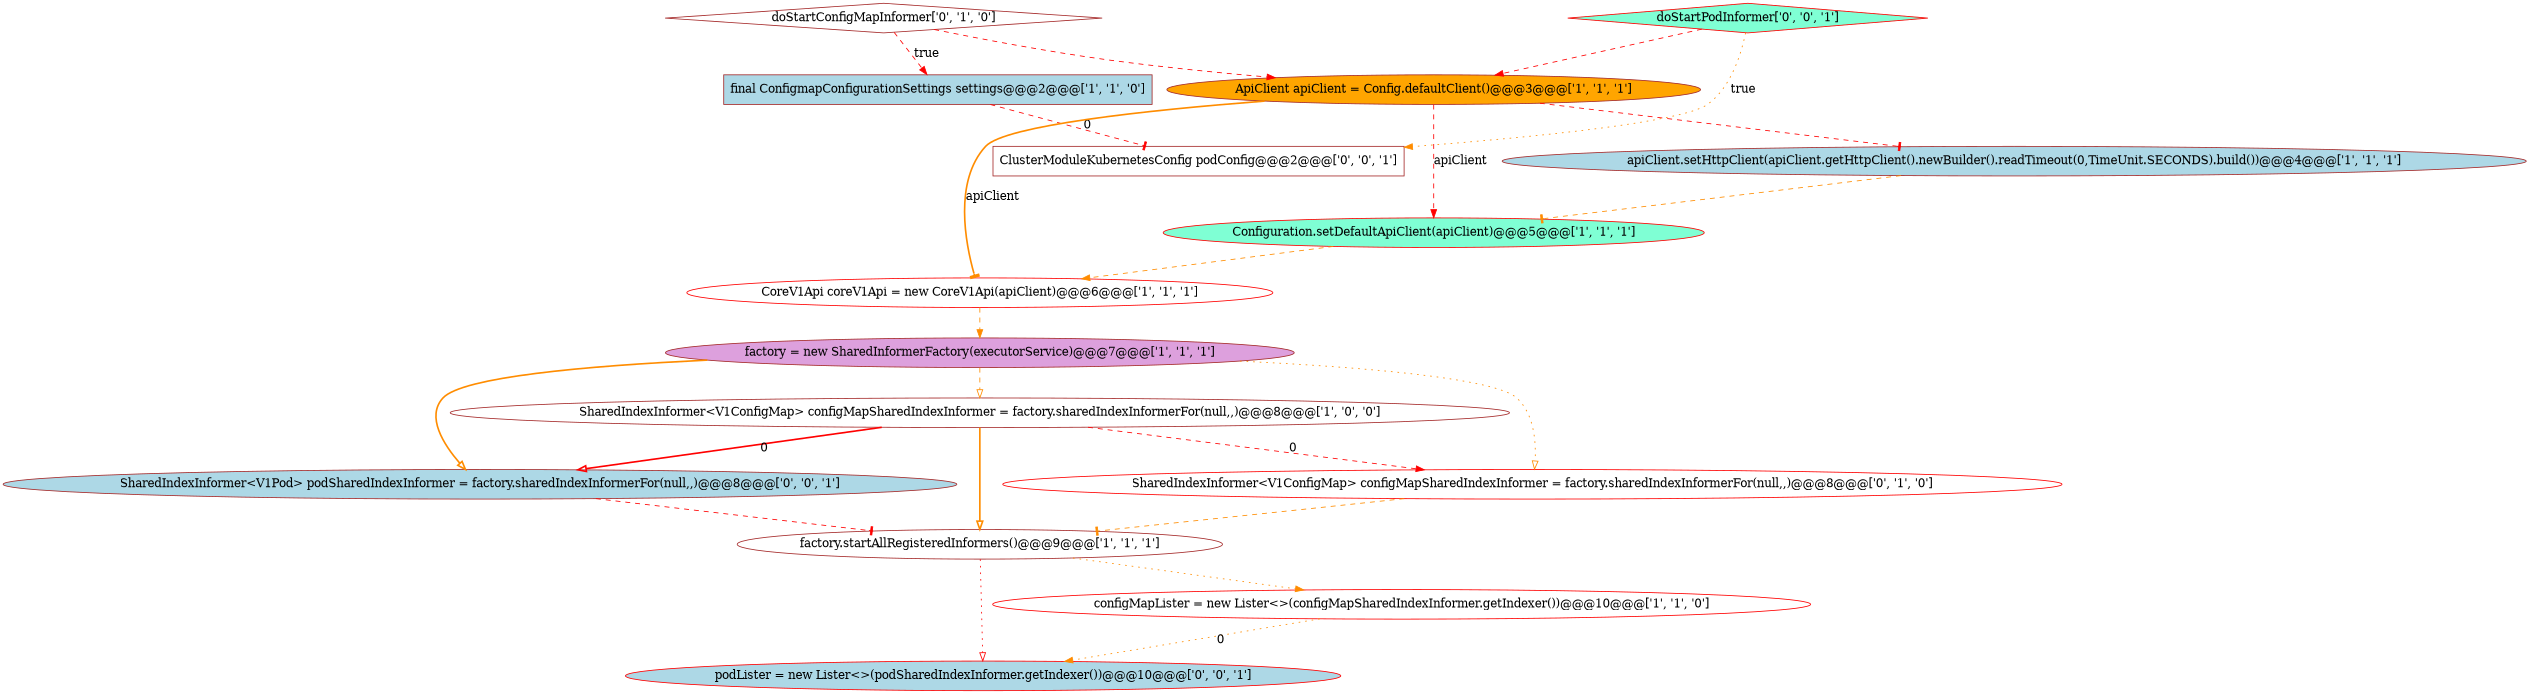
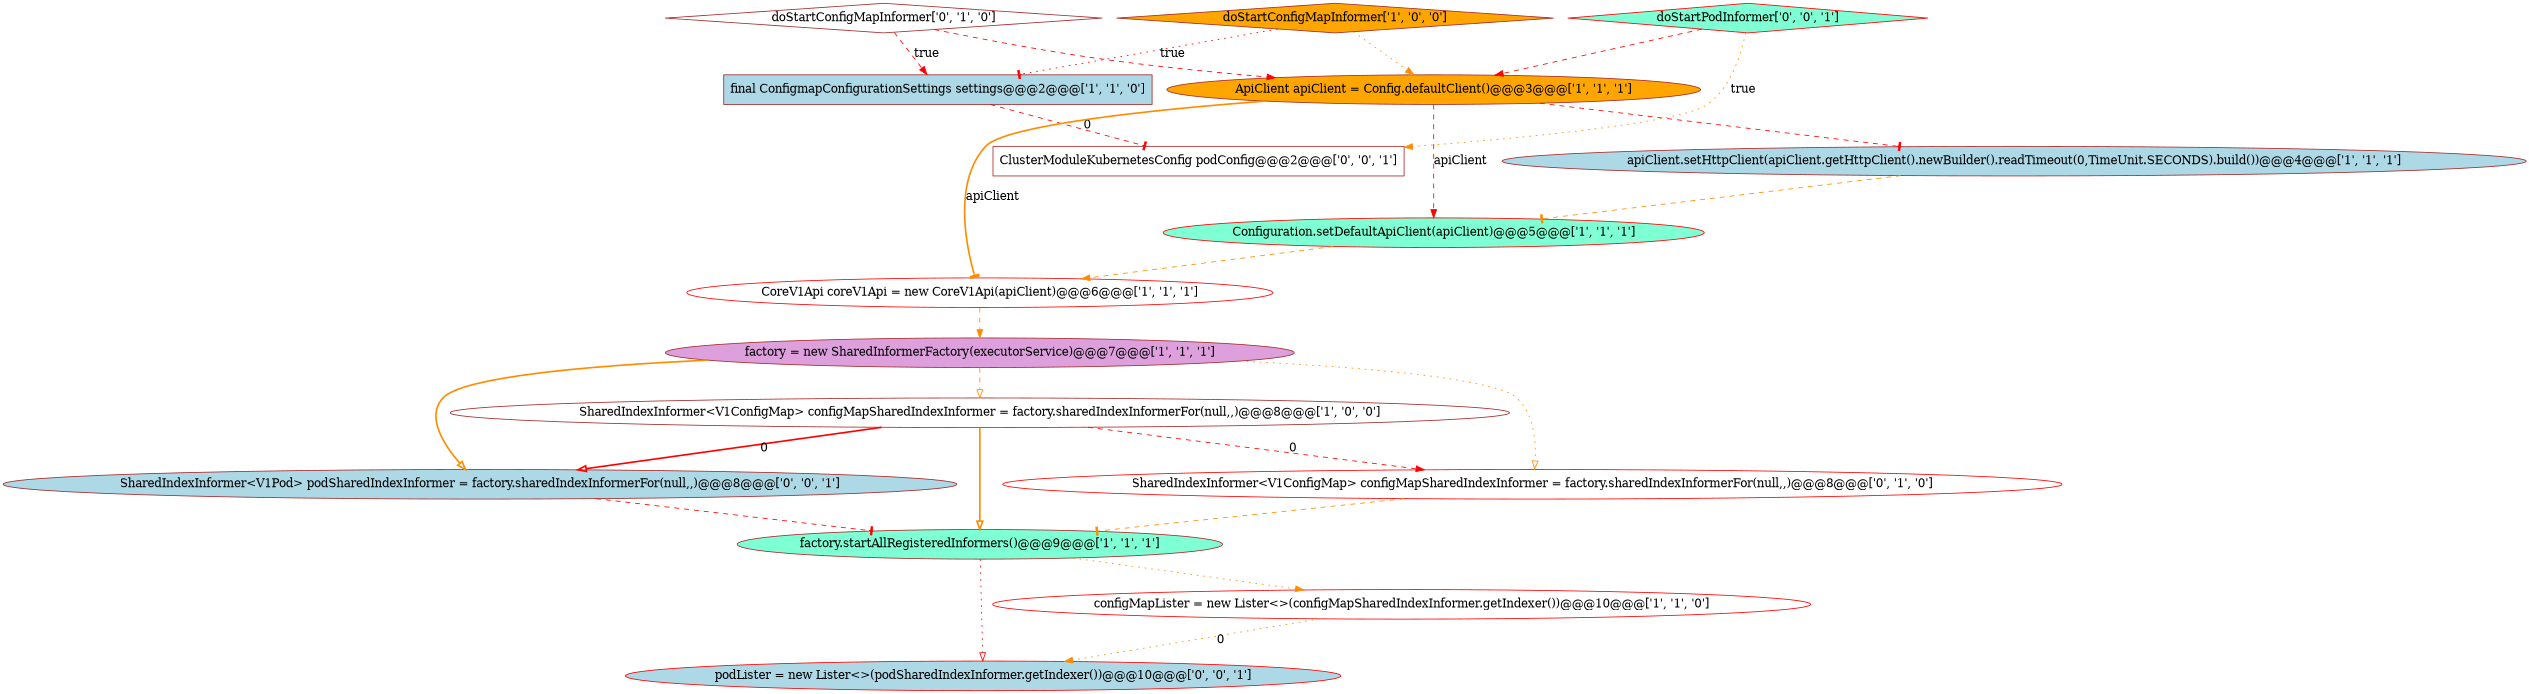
none -> (1335, 18)
(980, 544) -> (980, 544)
